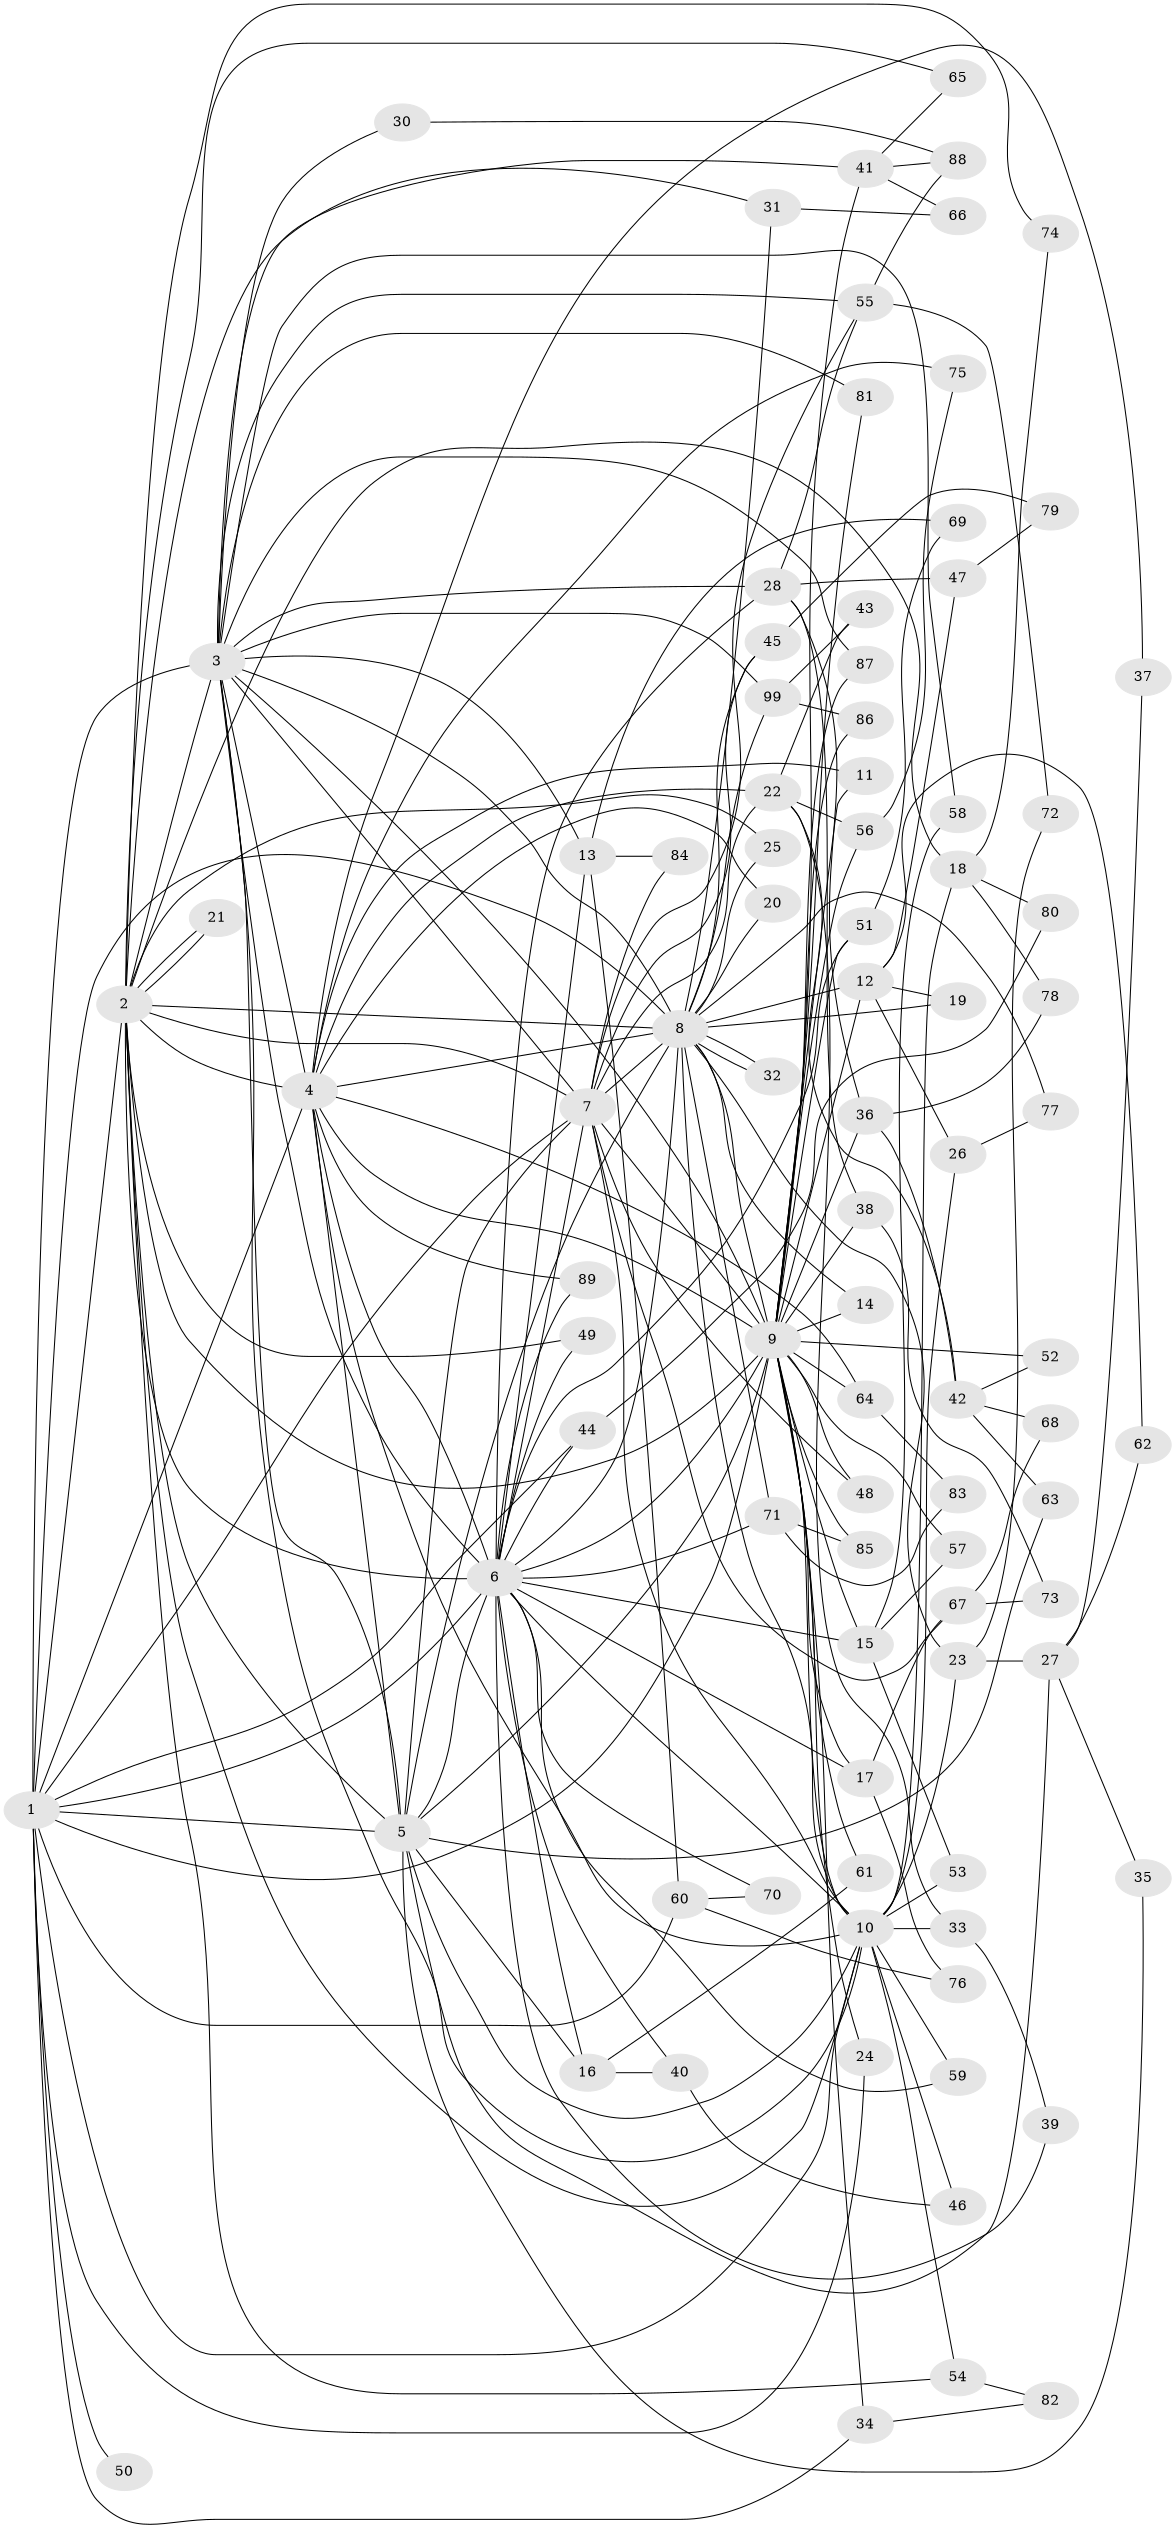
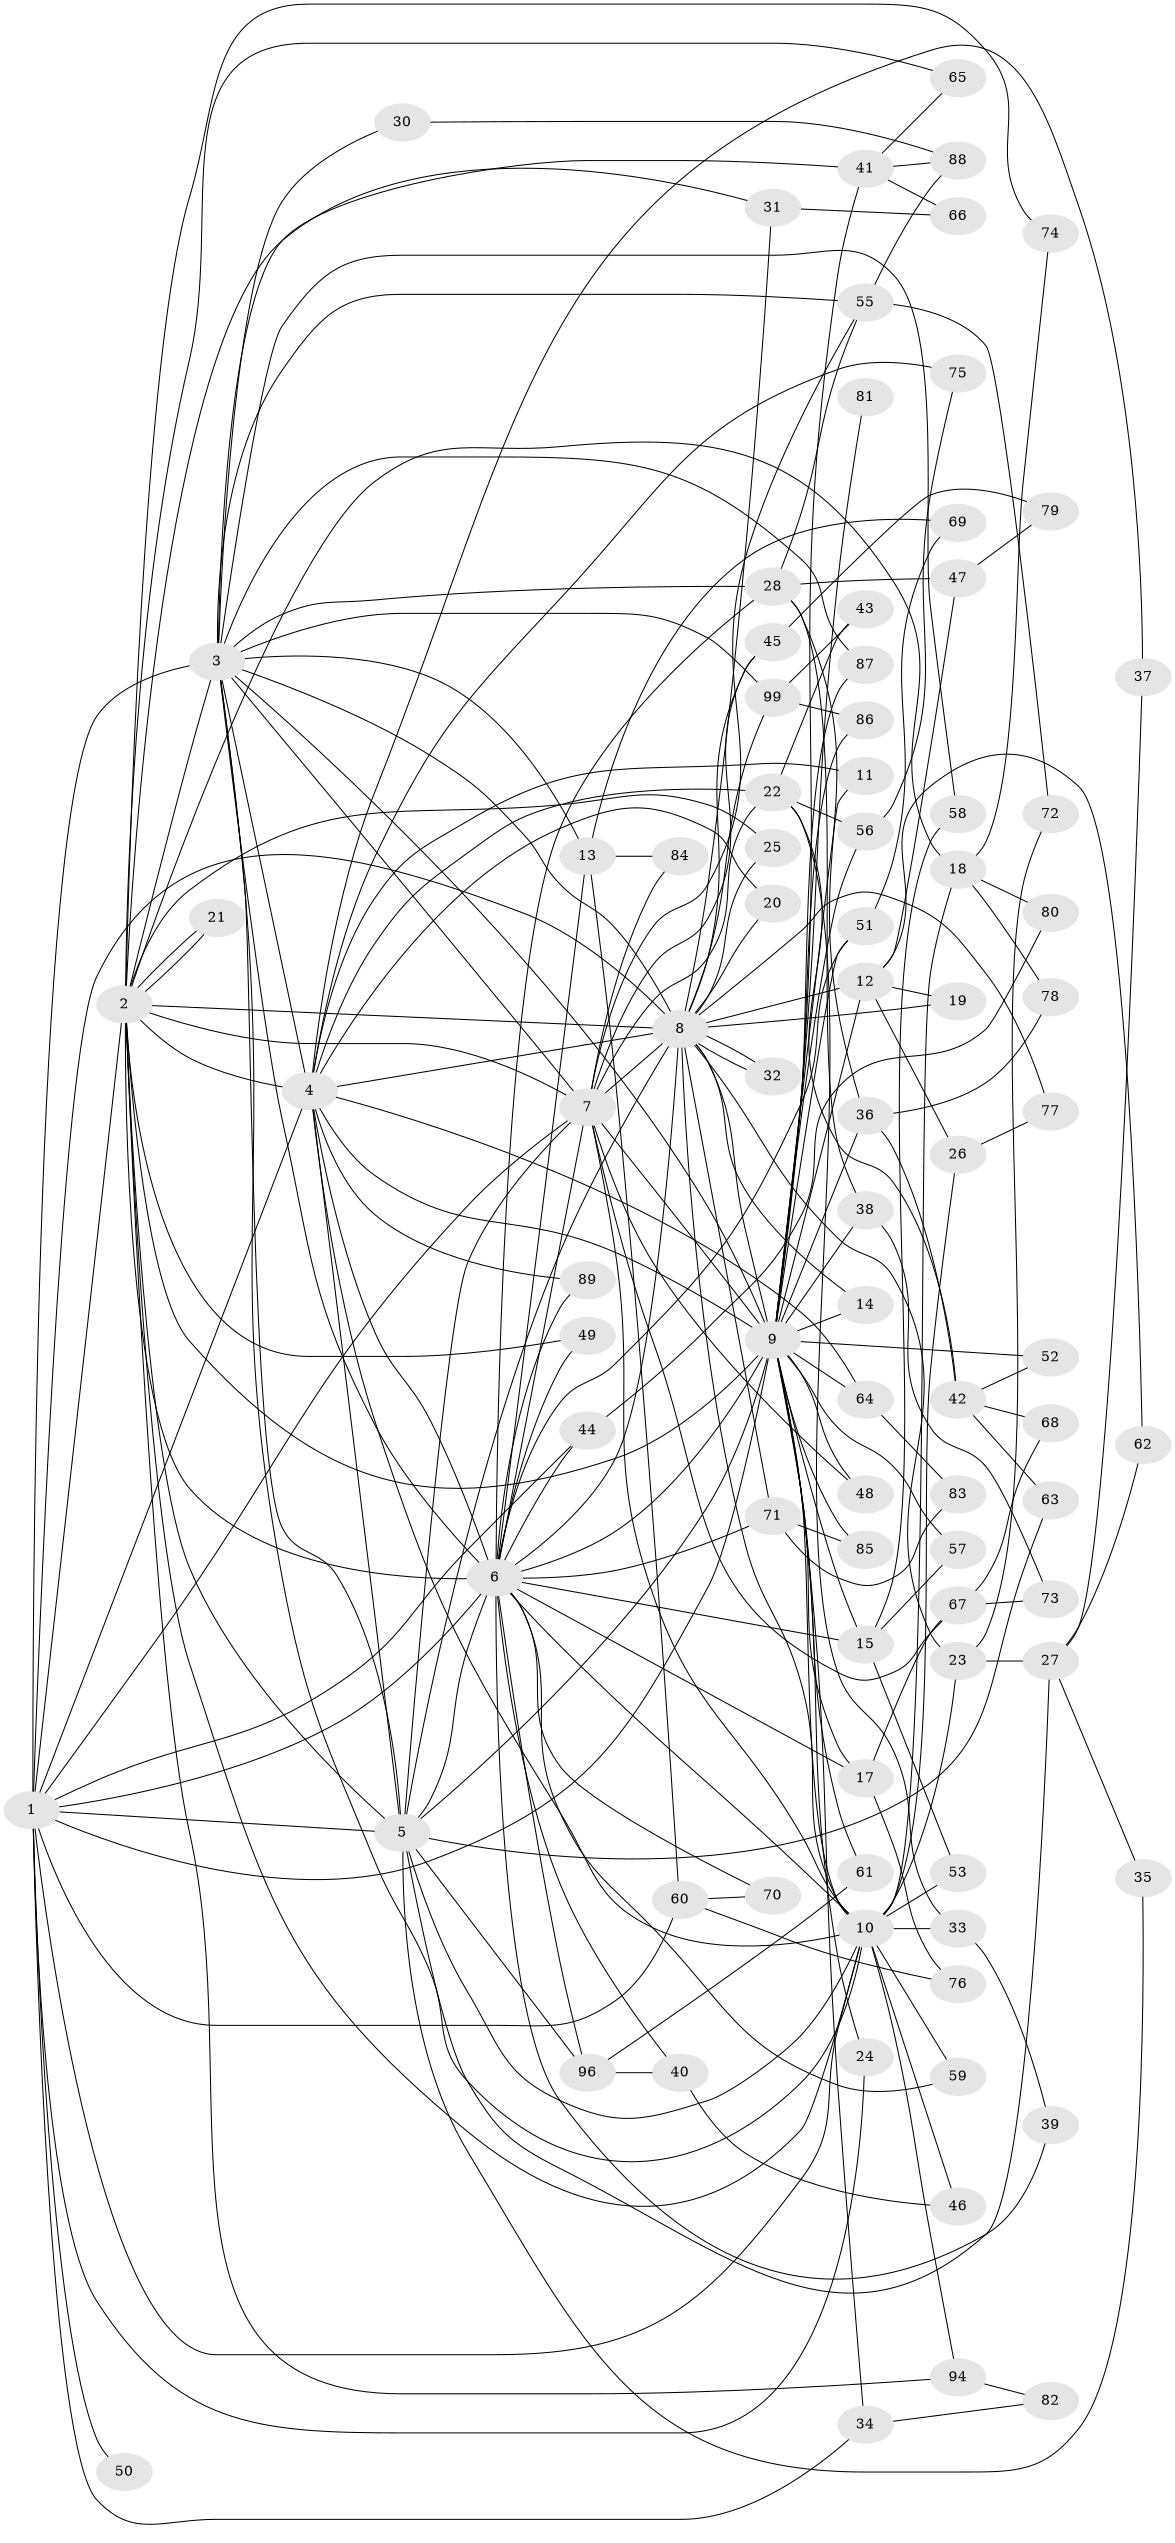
(433, 333) -> none
(588, 2073) -> (588, 2073)
(958, 2377) -> (958, 2377)
